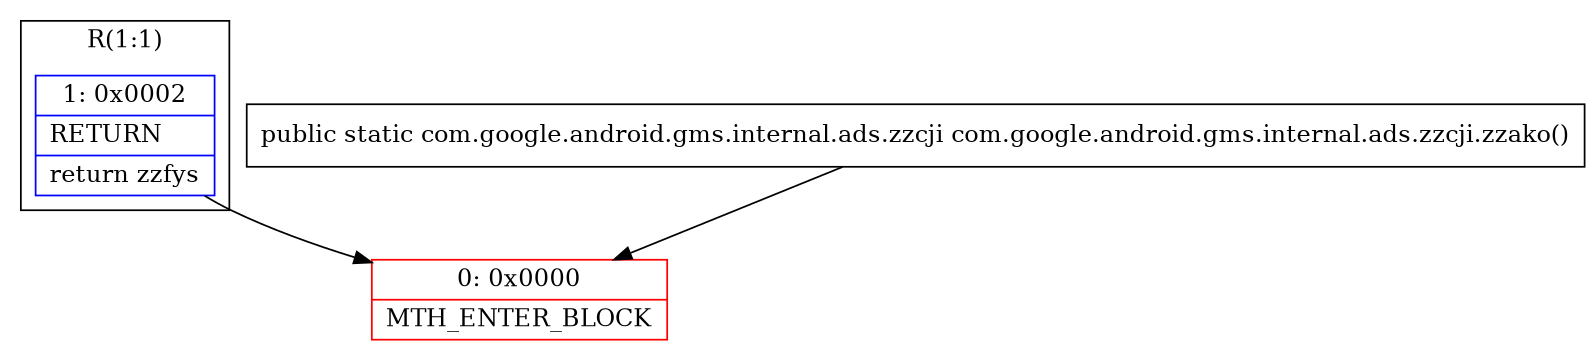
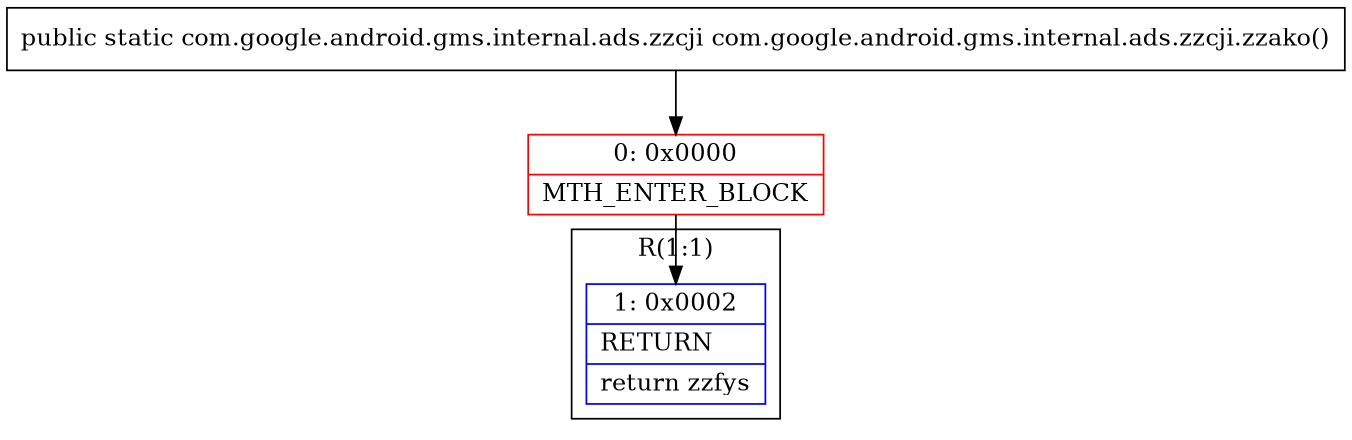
(278, 231) -> (676, 241)
